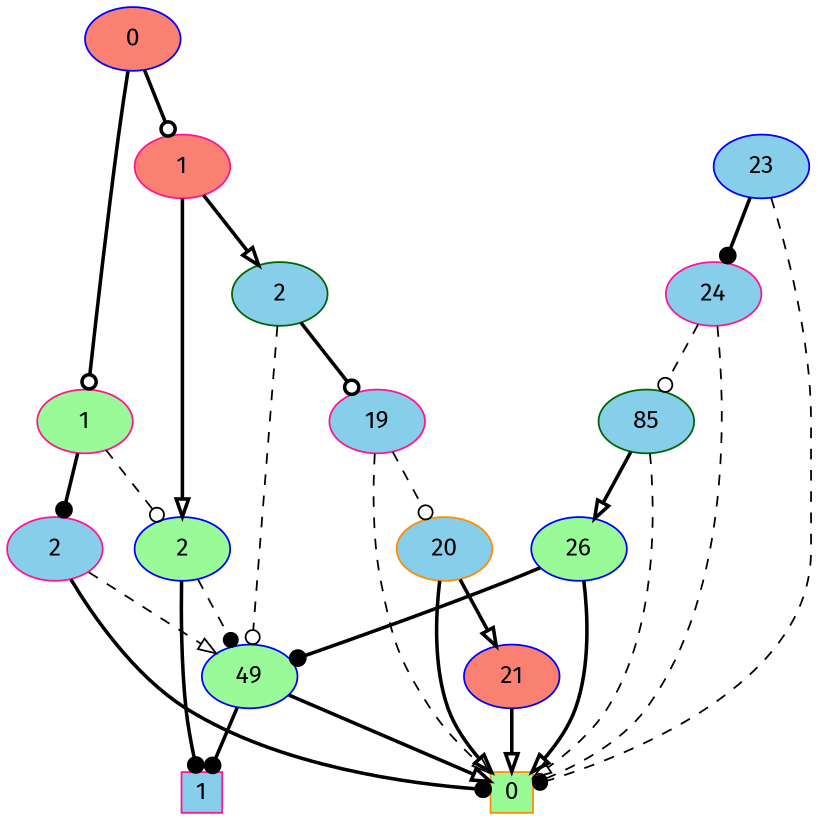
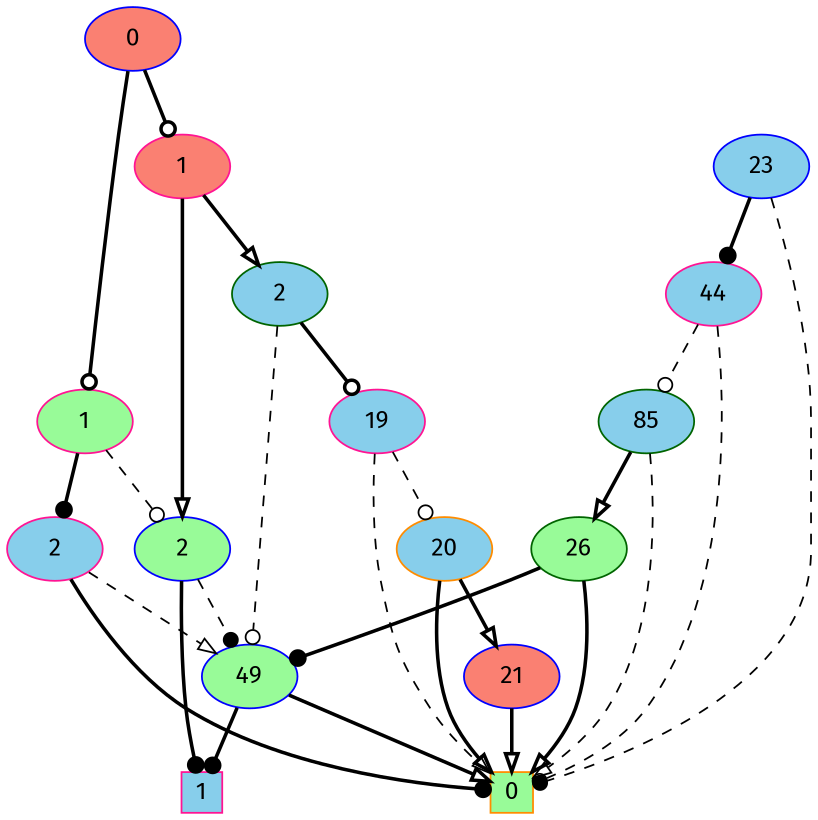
(714, 294) -> (714, 294)
(579, 549) -> (579, 549)
